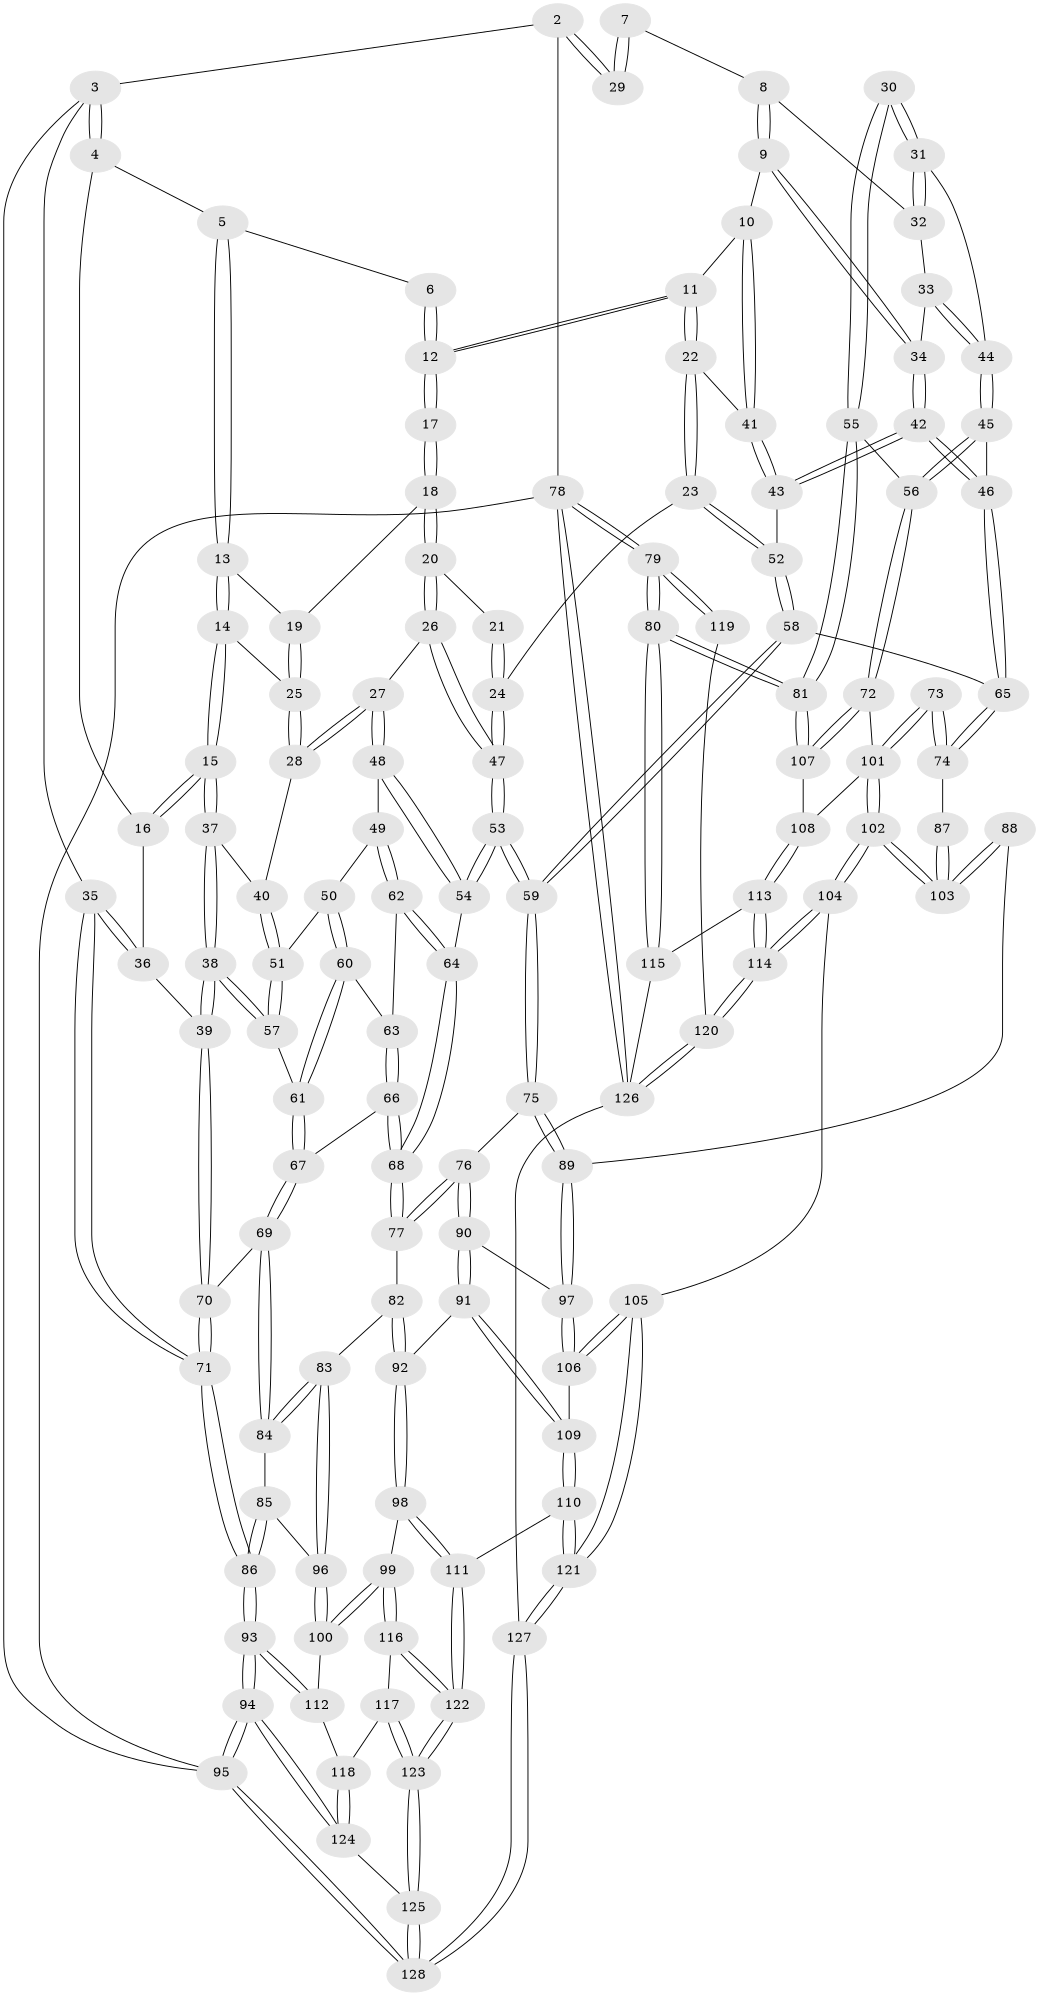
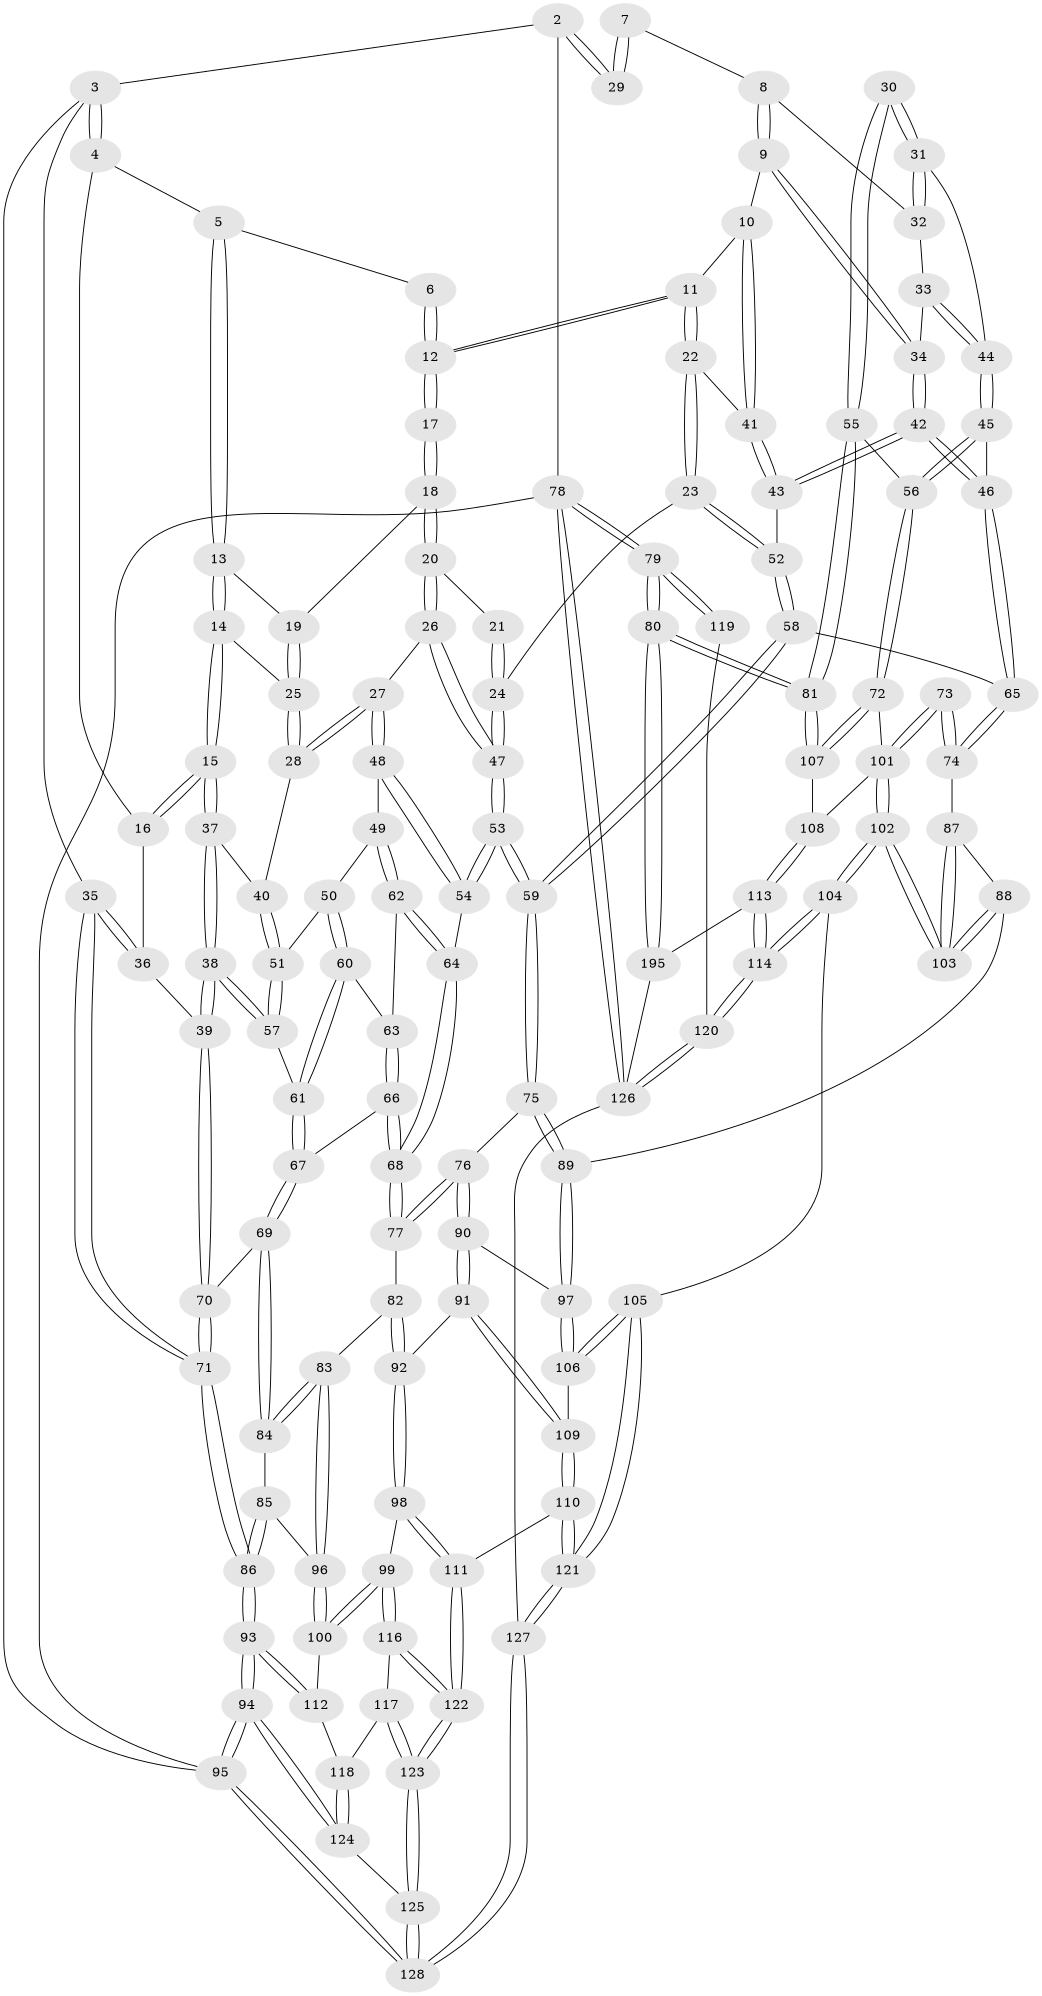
none -> (978, 863)
(653, 964) -> (653, 964)
